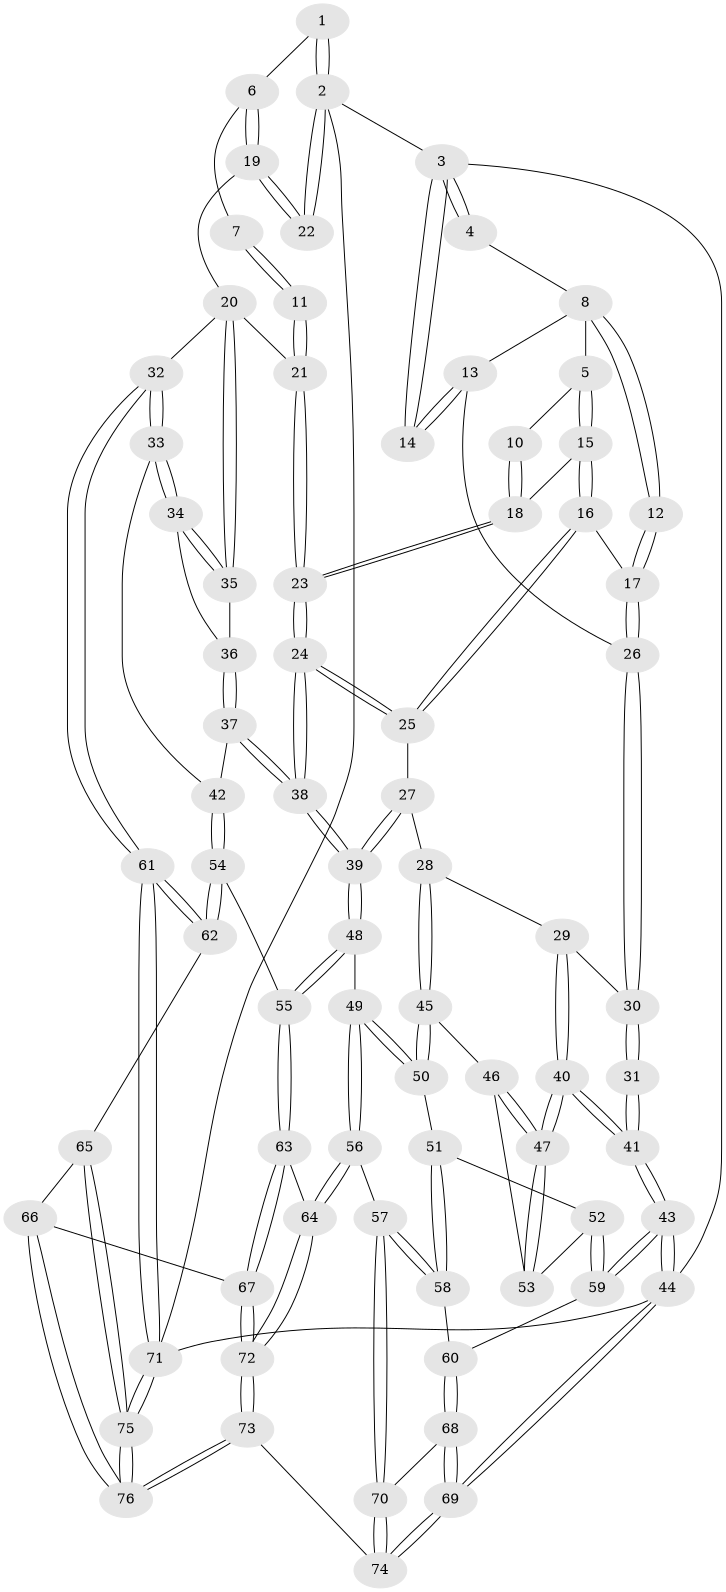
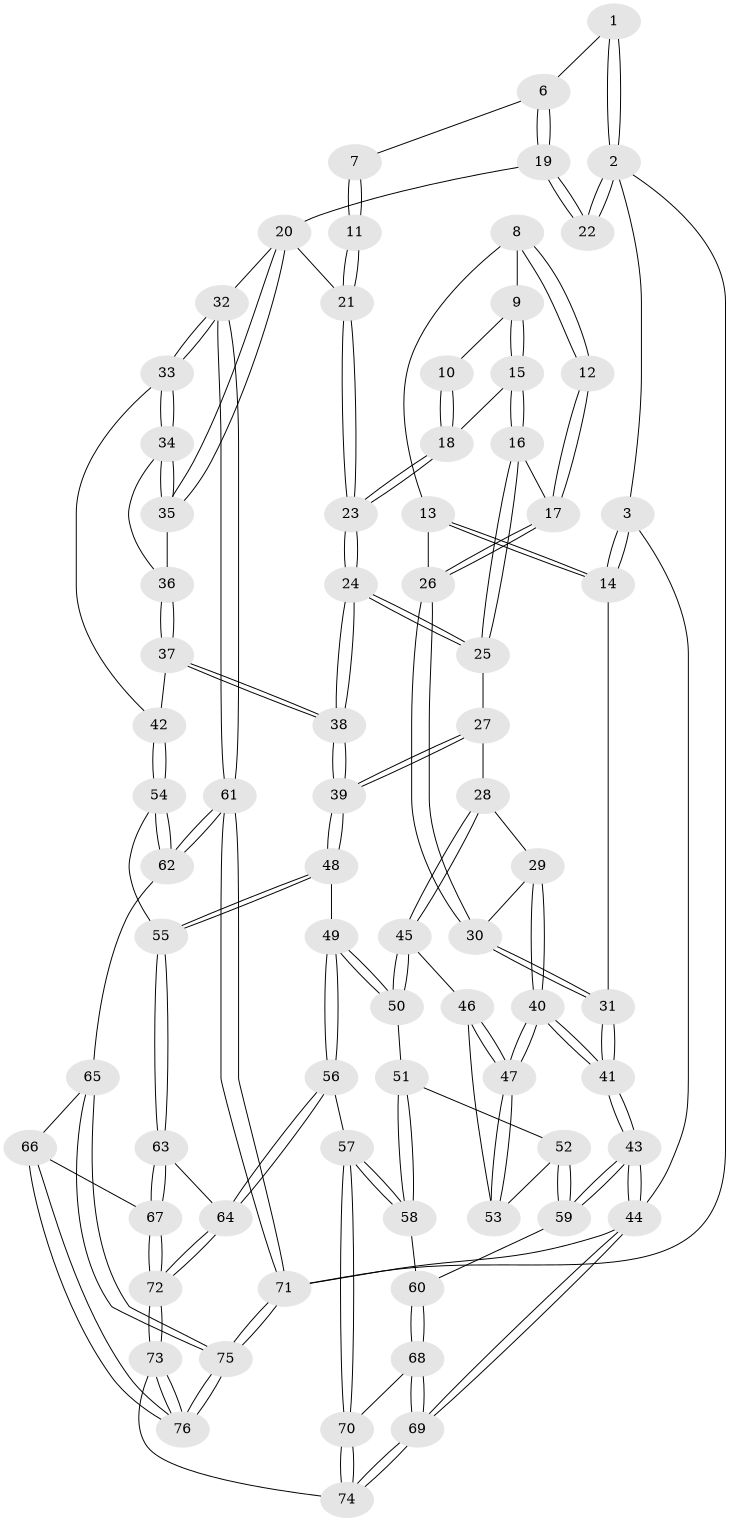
(470, 233) -> none
(586, 374) -> (517, 303)
none -> (608, 796)
